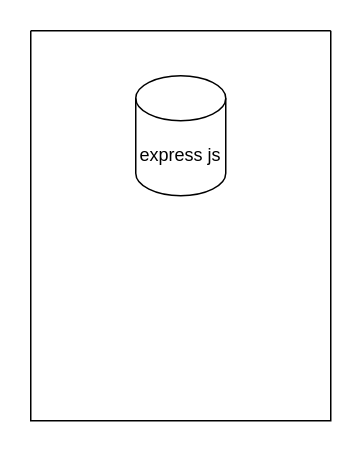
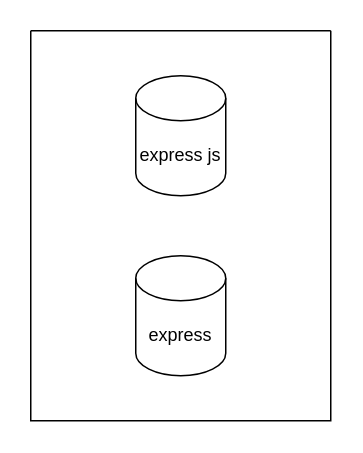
none -> (181, 316)
